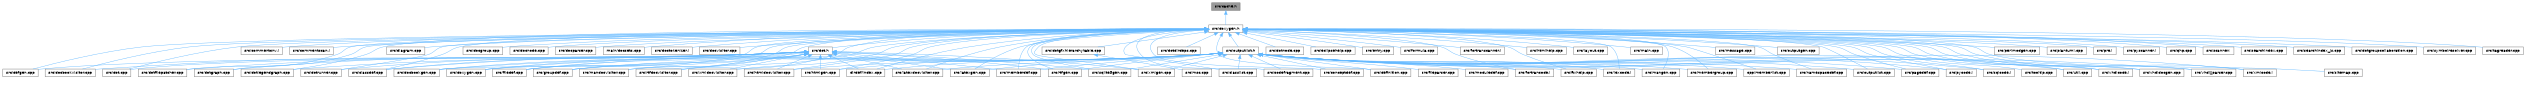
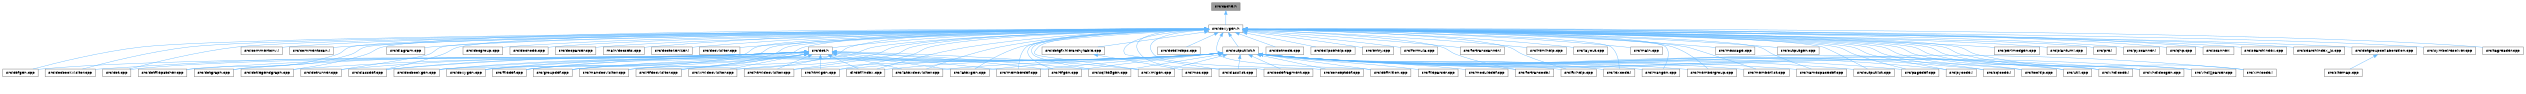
(1787, 35) -> (2362, 63)
none -> (1642, 61)
(1767, 73) -> (1767, 73)
